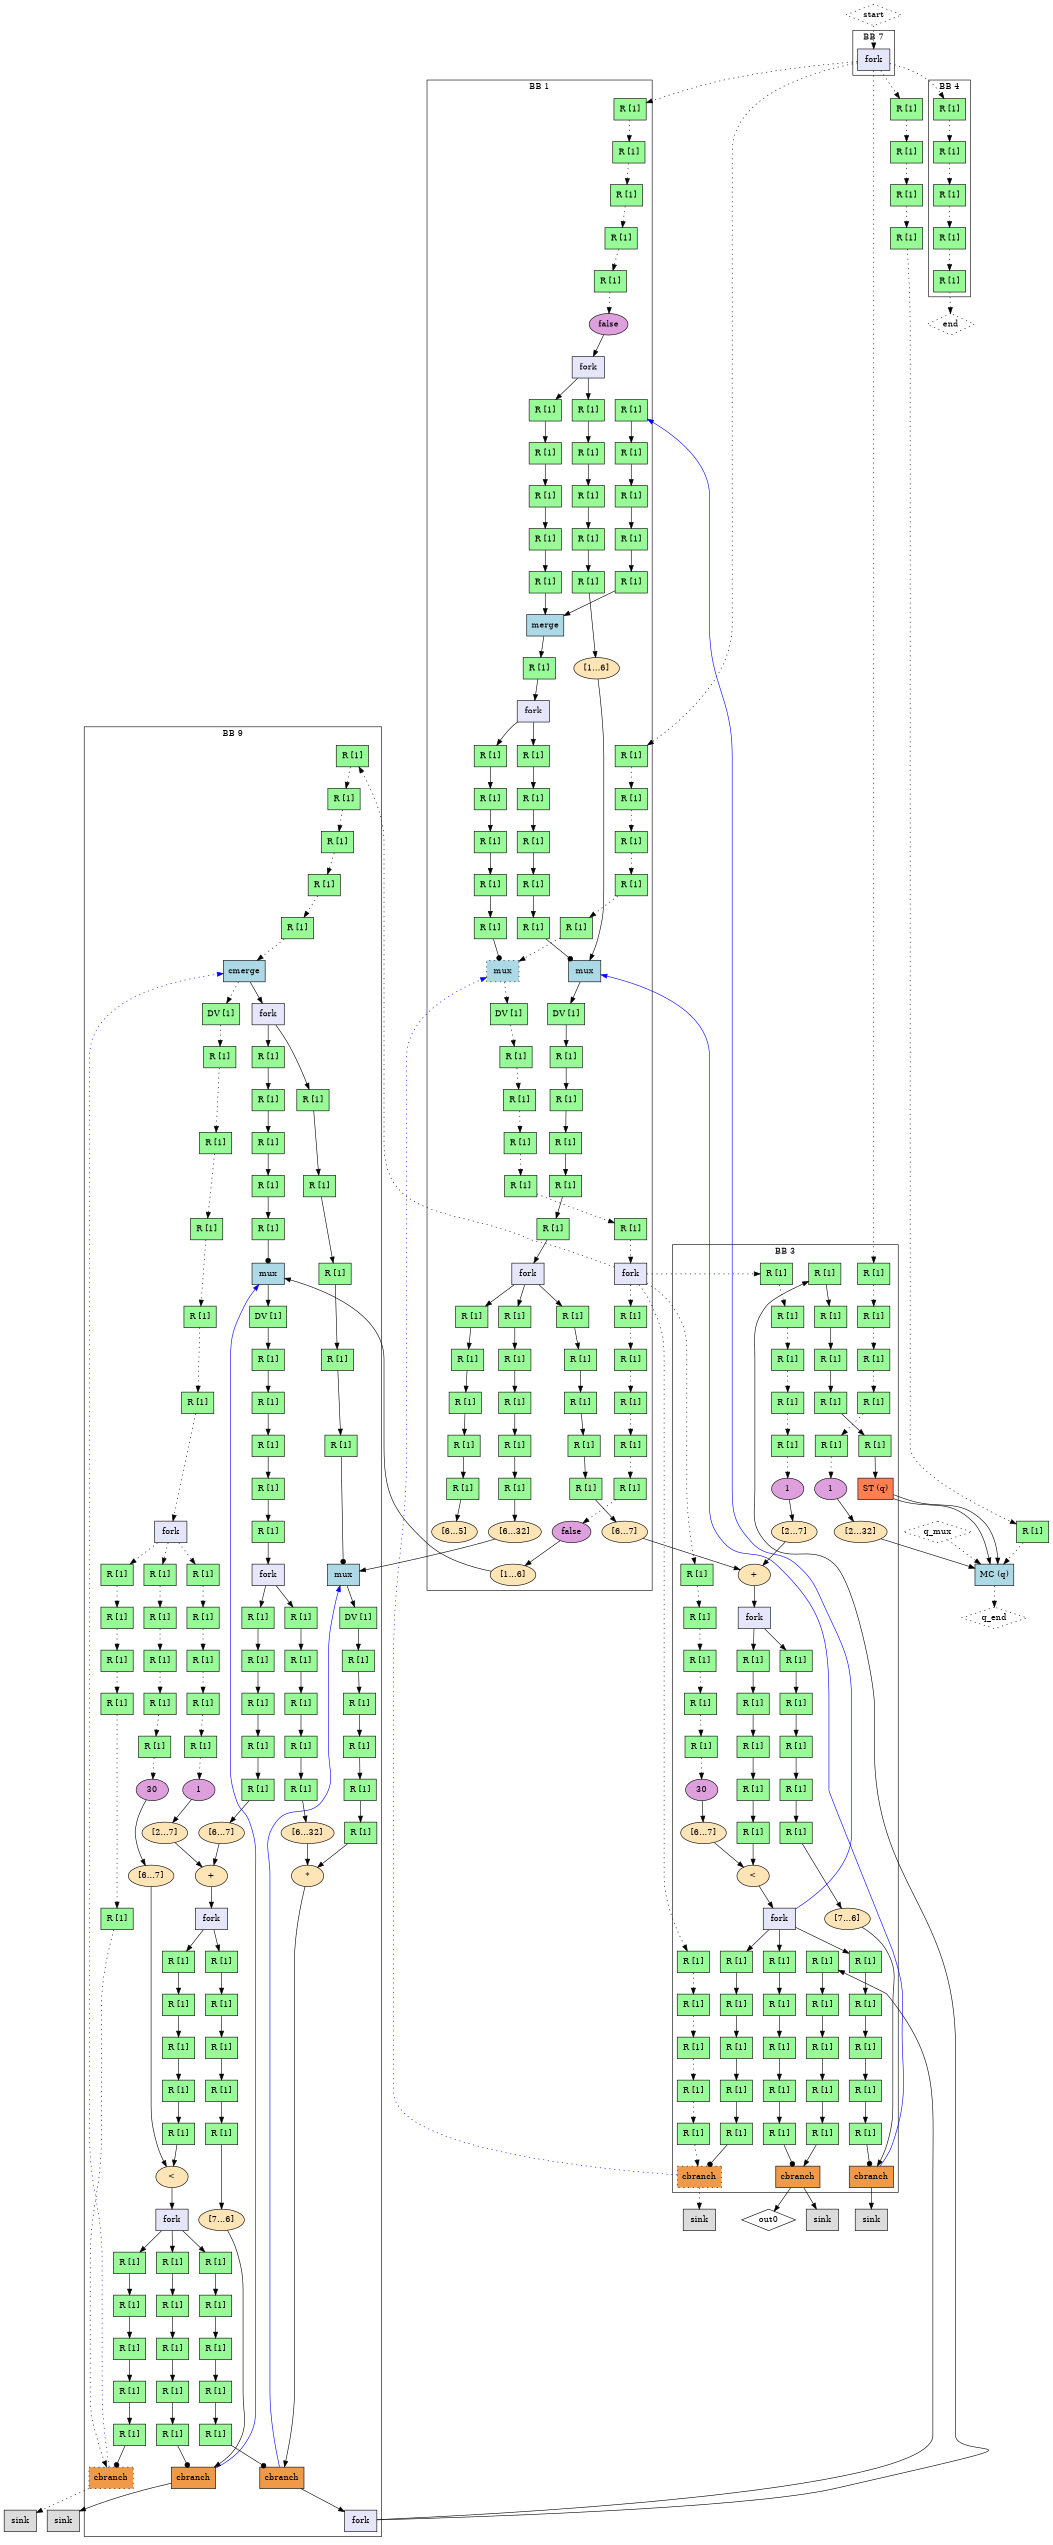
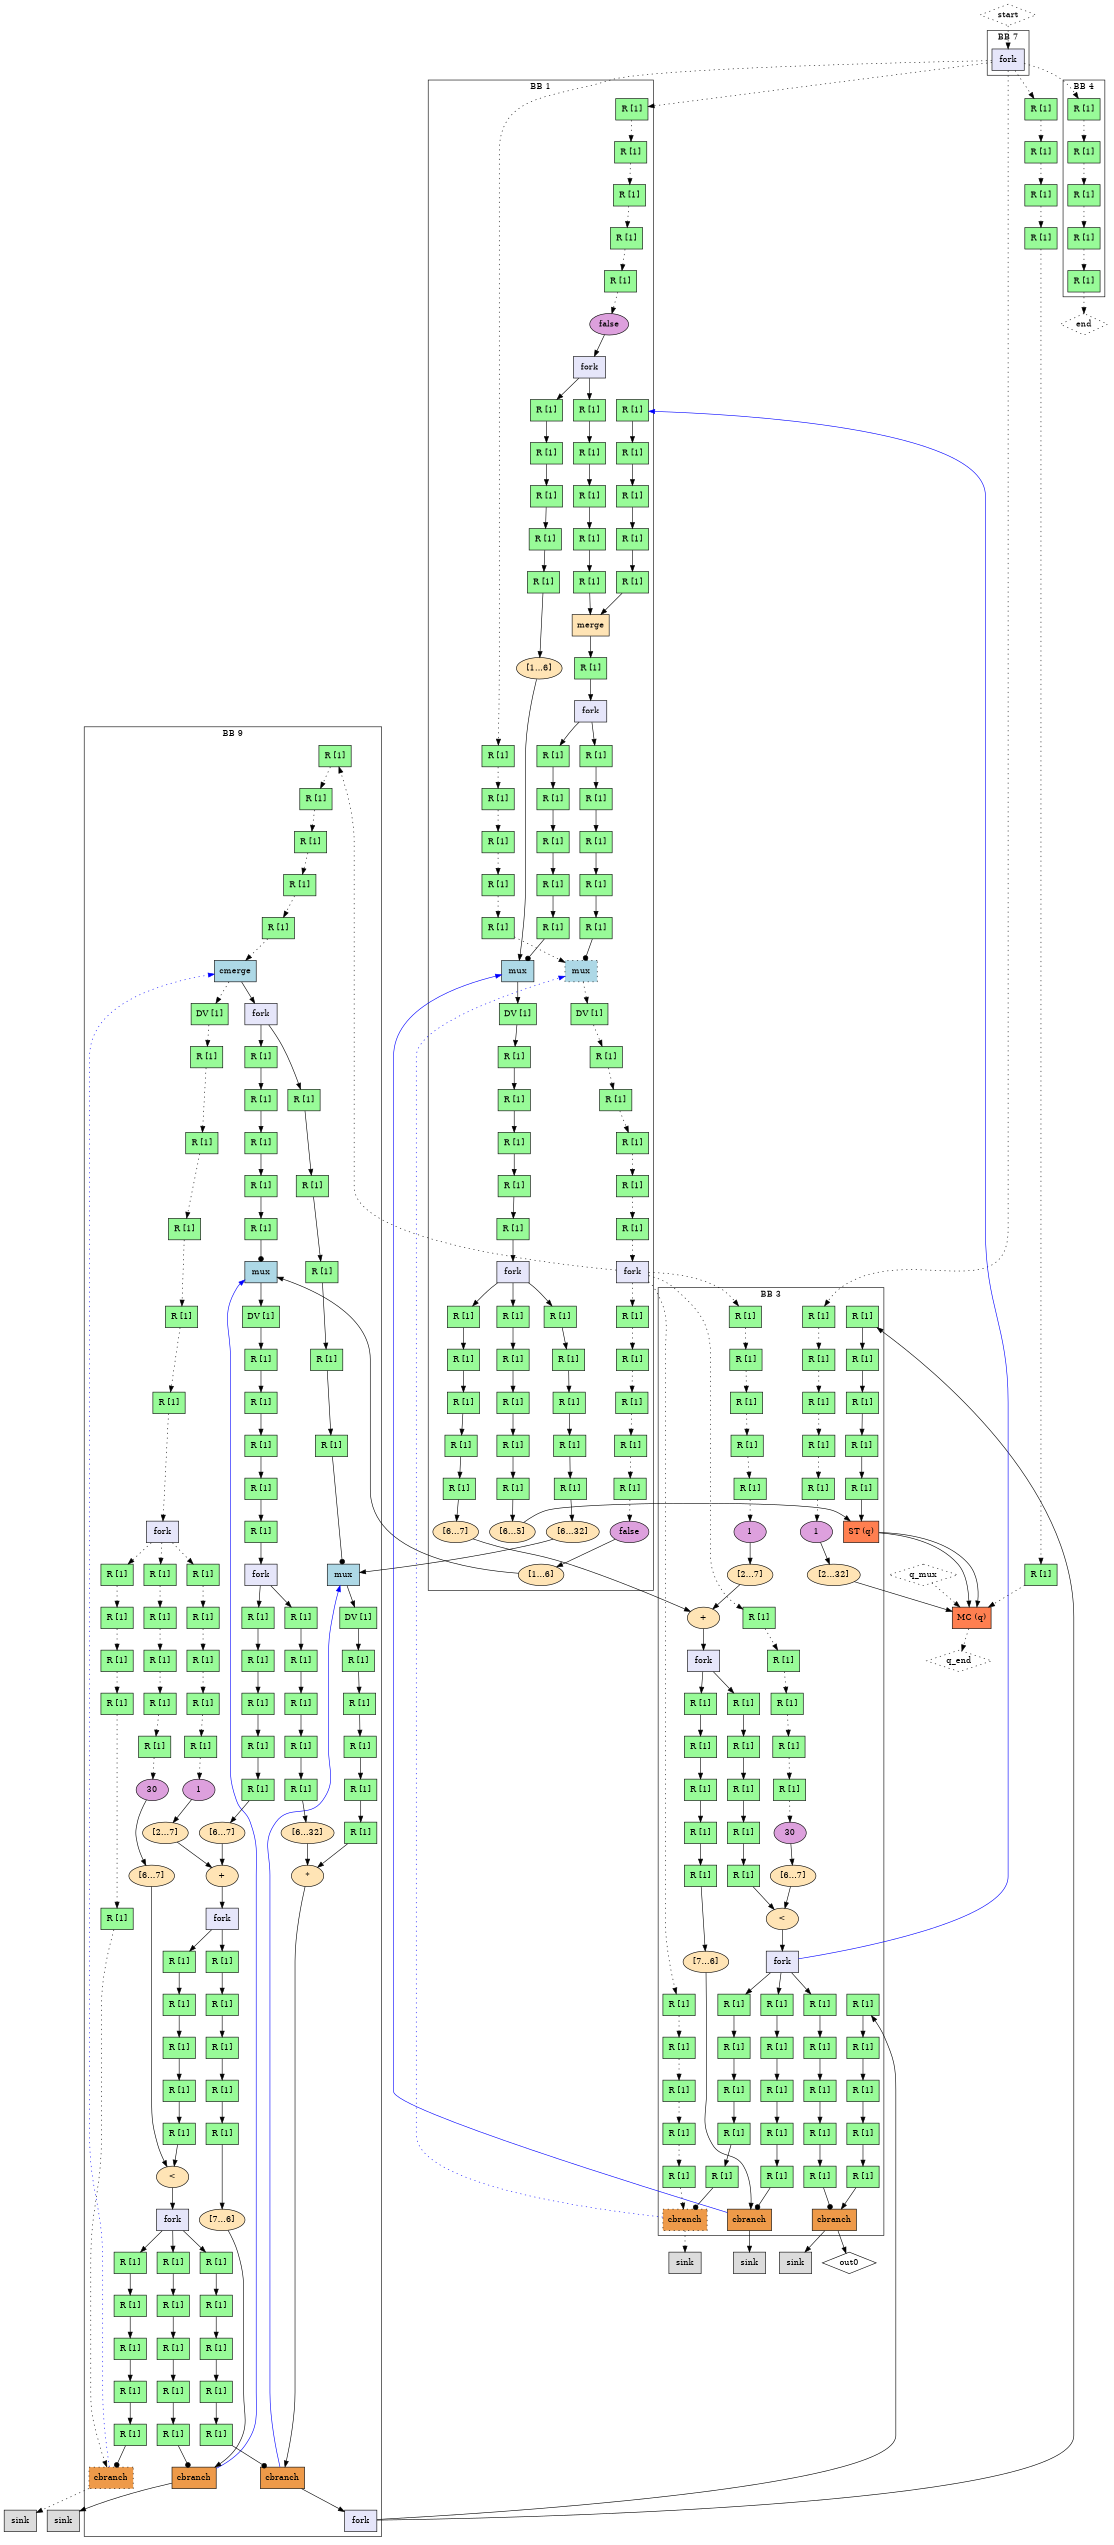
(545, 625) -> (591, 625)
none -> (684, 1503)
(994, 1575) -> (972, 1618)
